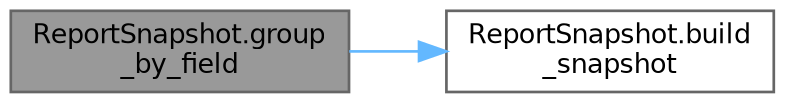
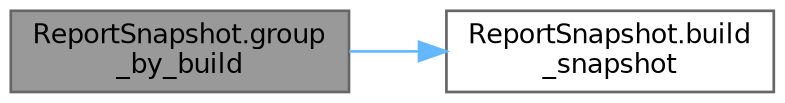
(180, 51) -> (180, 51)
